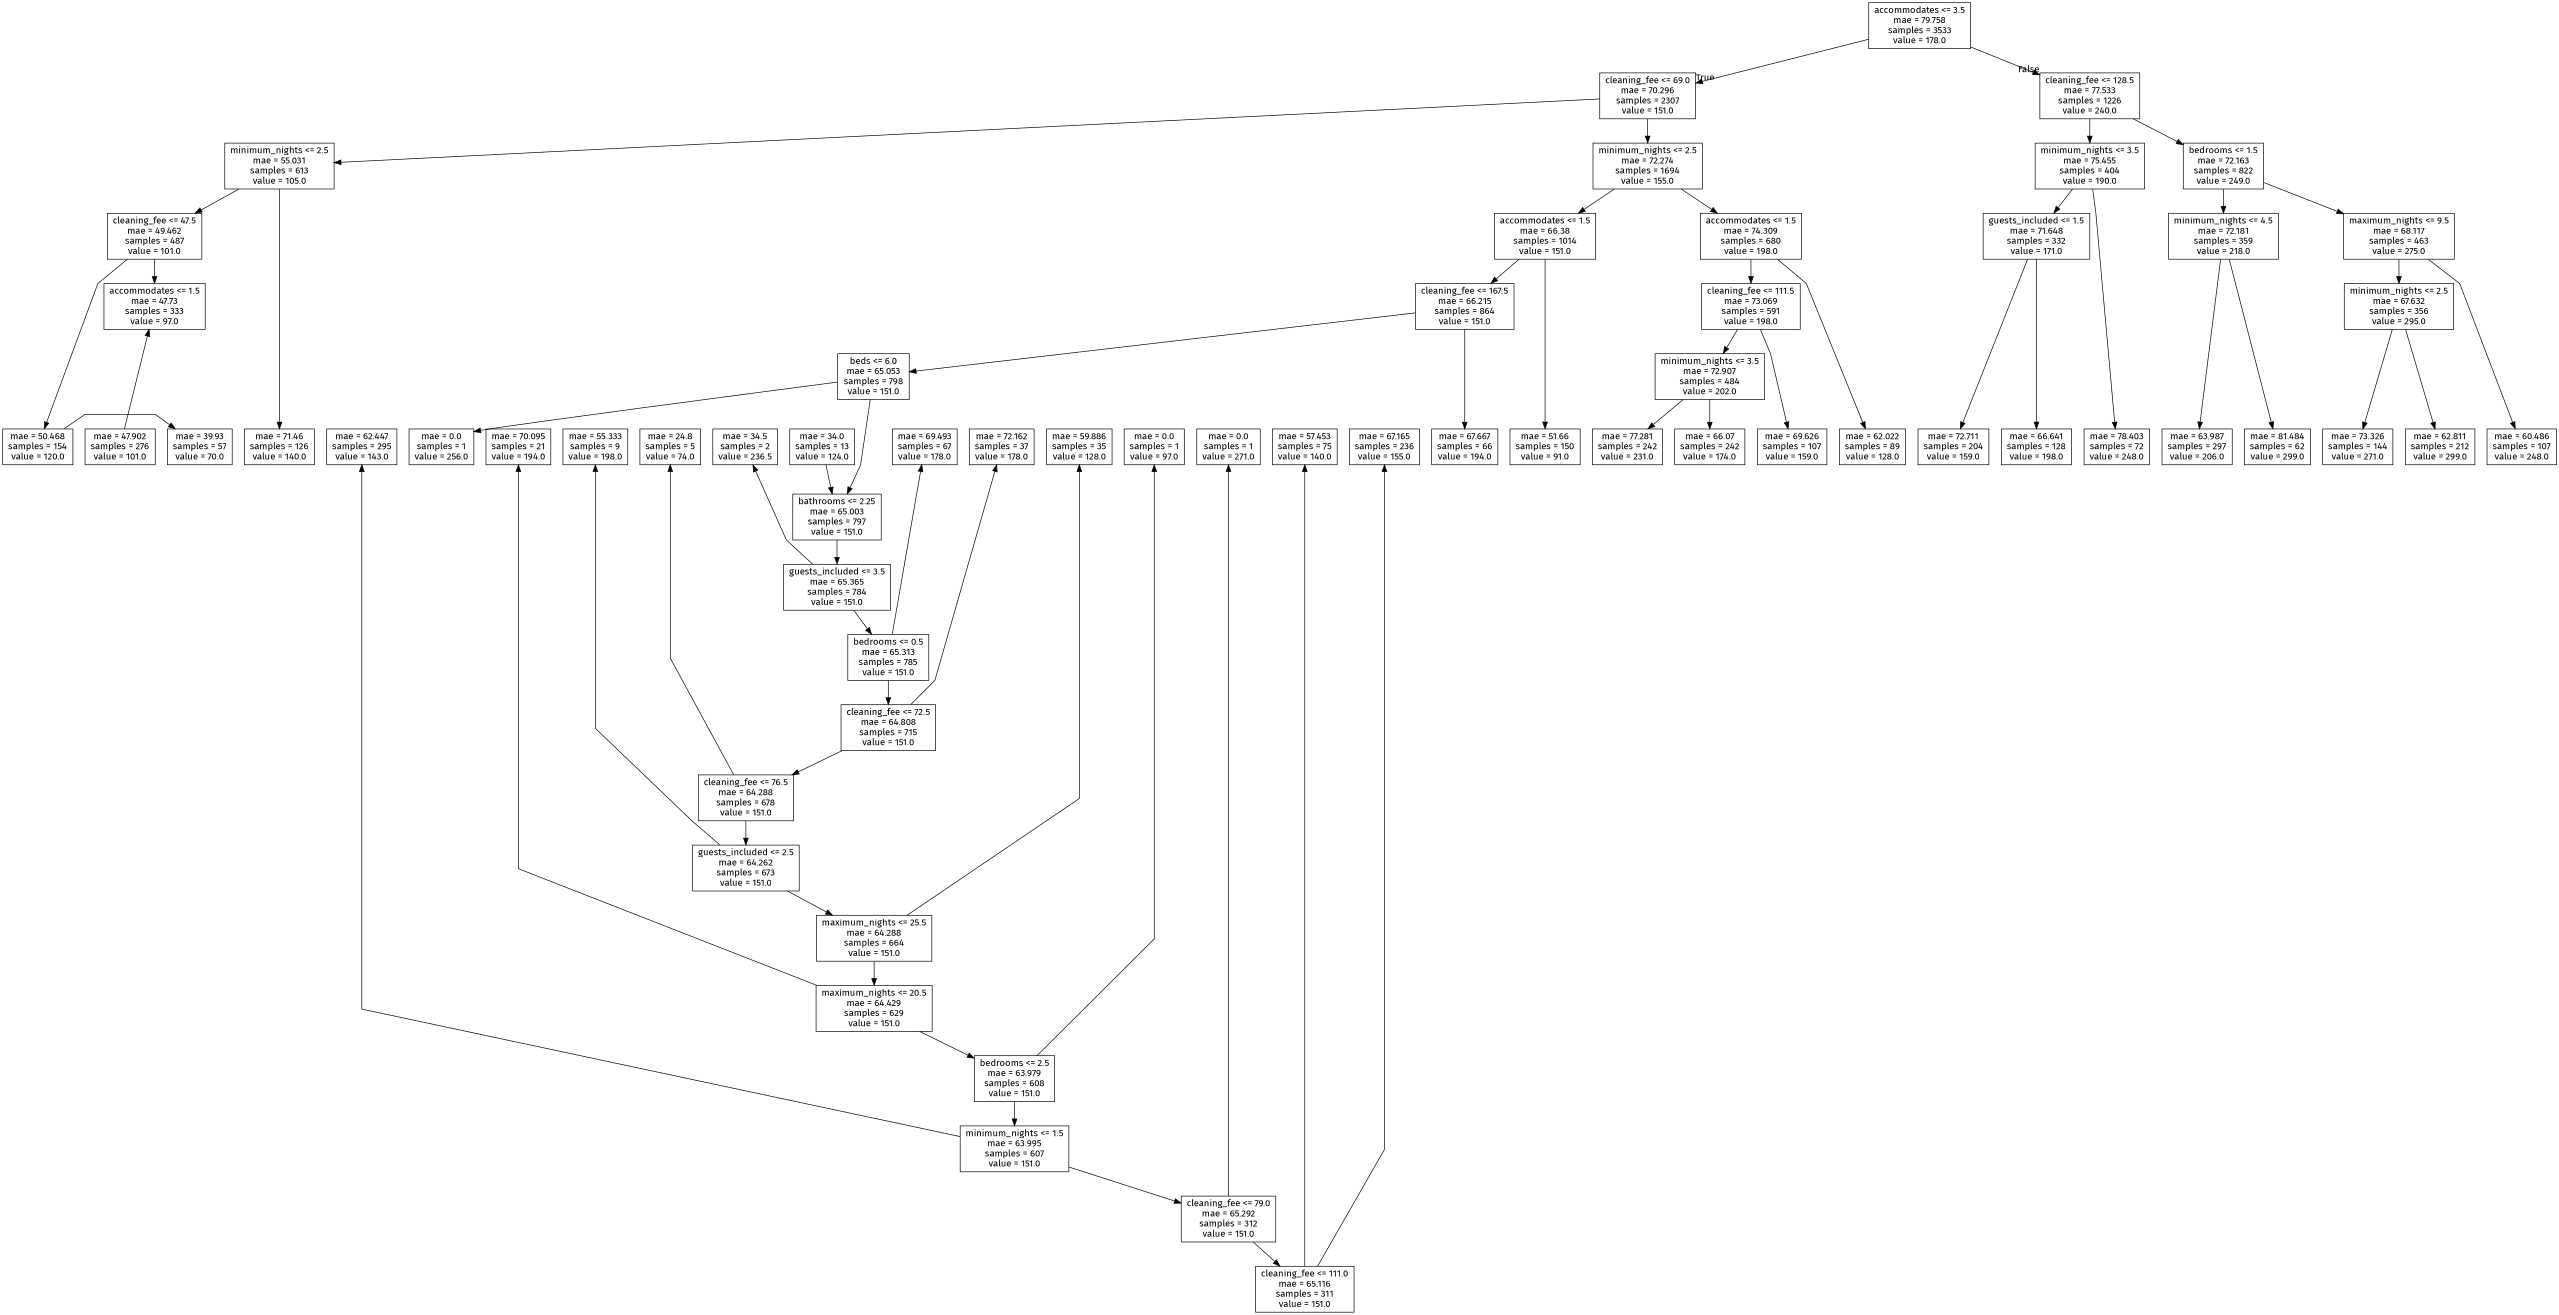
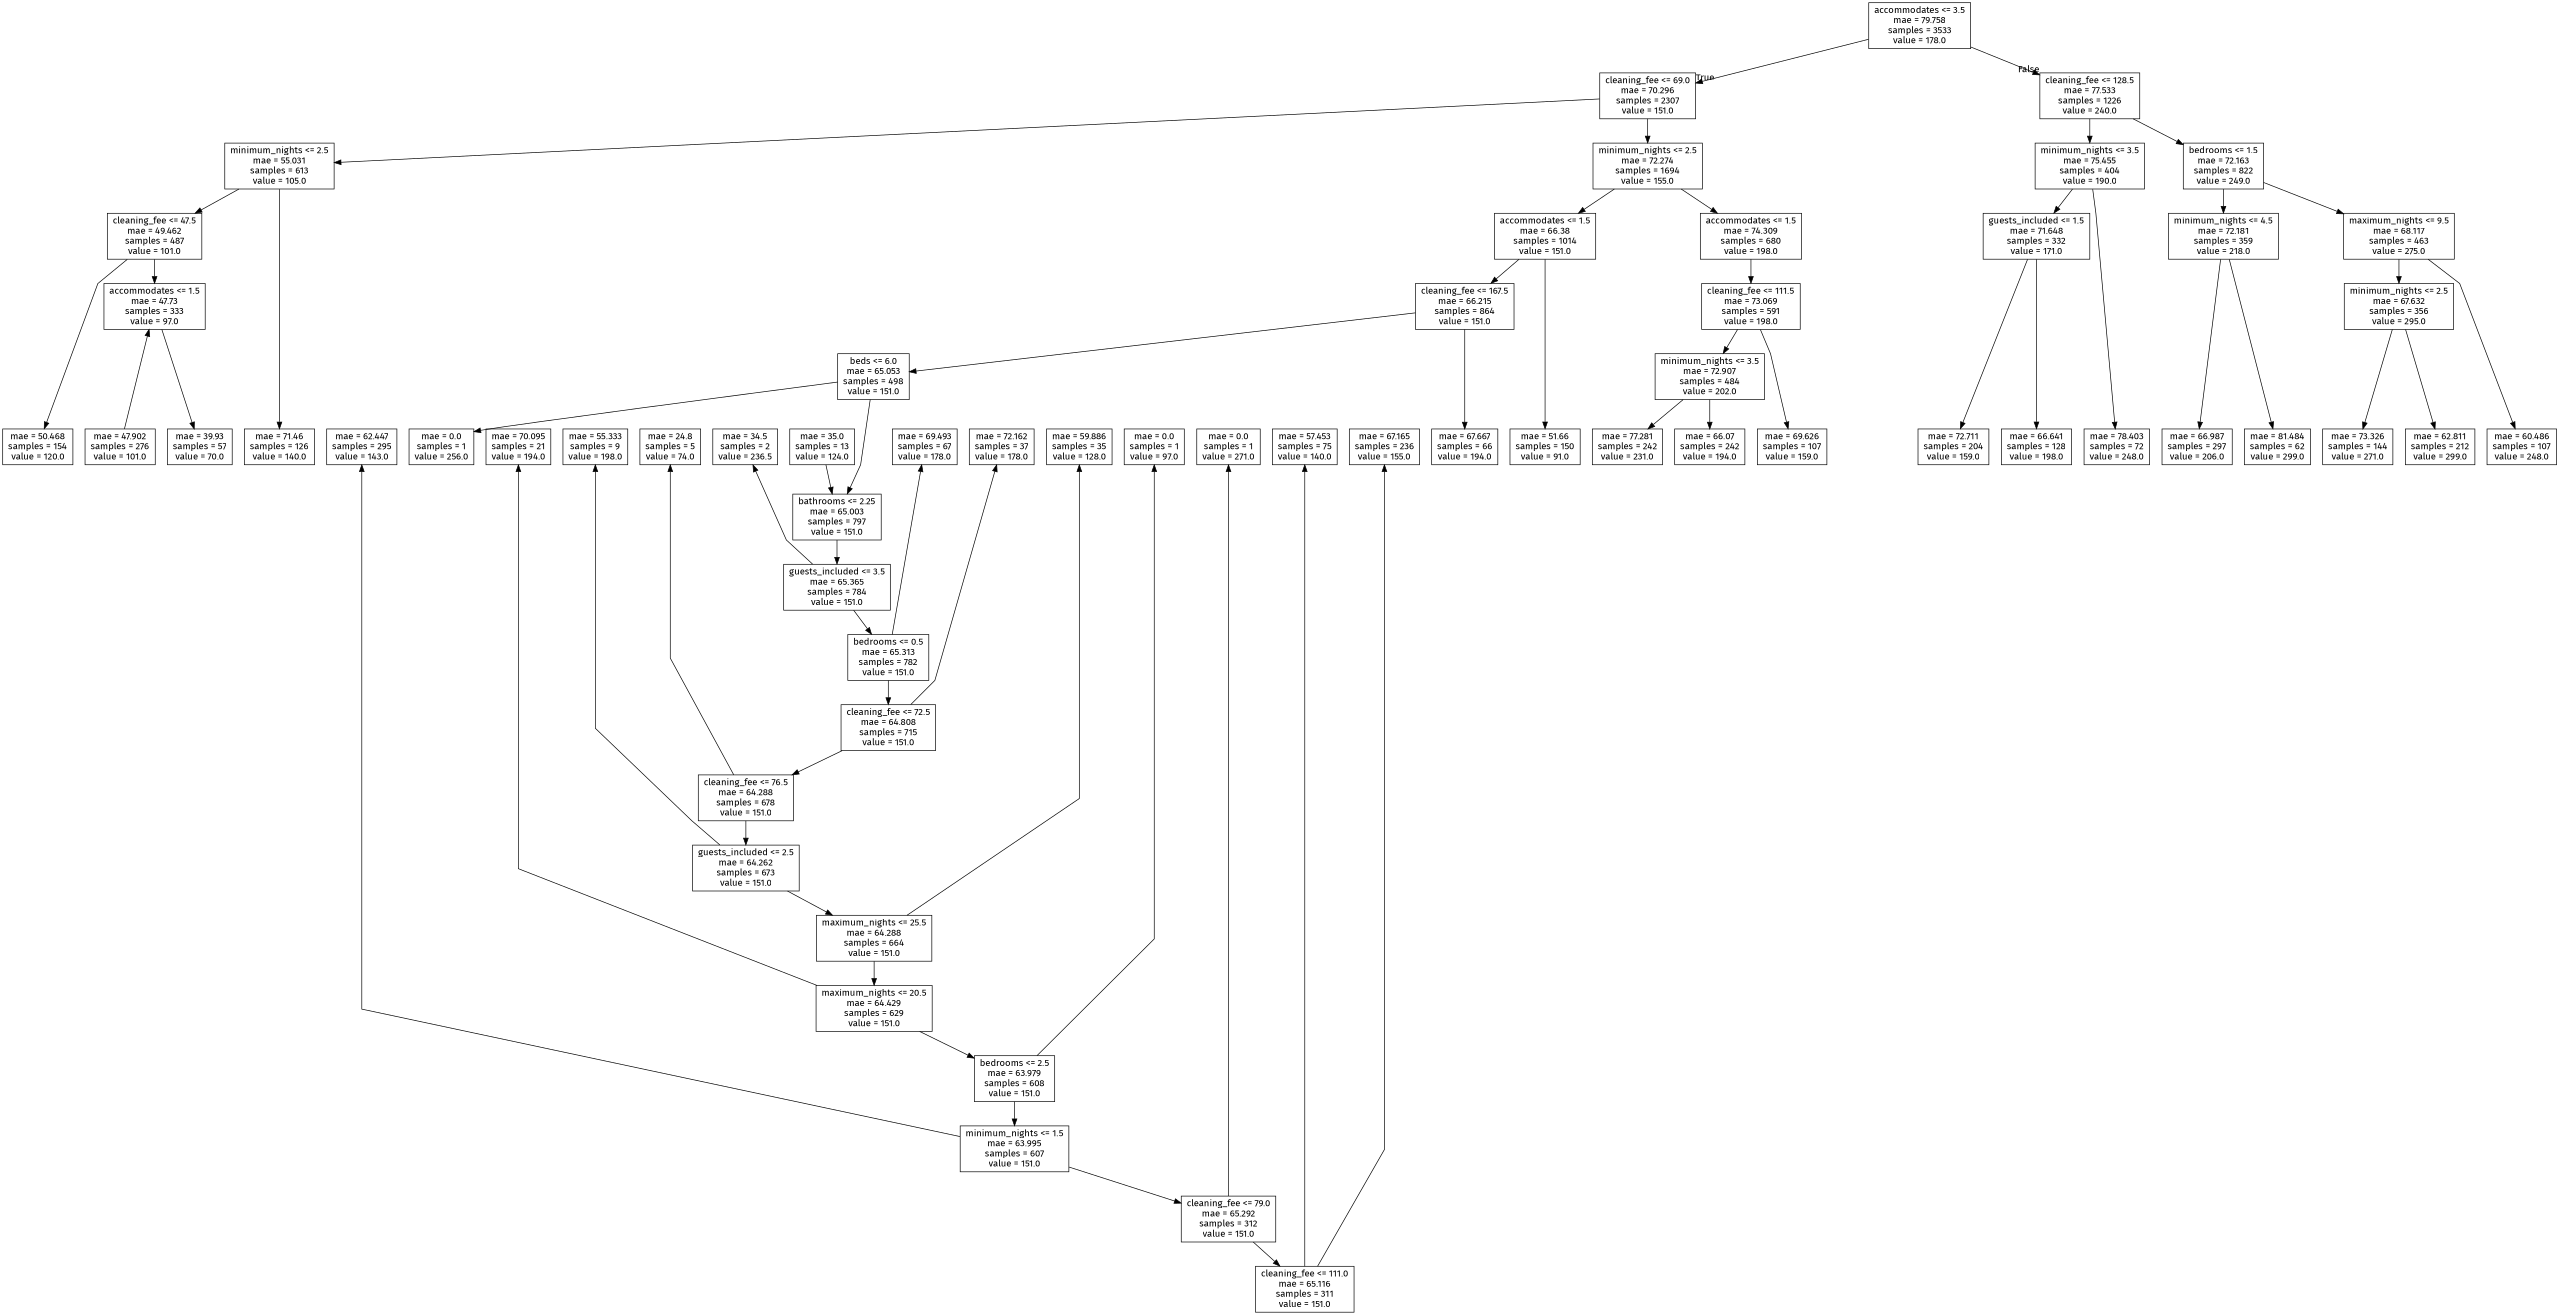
(873, 377) -> (873, 377)
(116, 414) -> (177, 376)
(822, 447) -> (822, 447)
(1710, 447) -> (1710, 447)
(1872, 447) -> none
(2197, 447) -> (2197, 447)
(888, 657) -> (888, 657)
